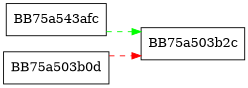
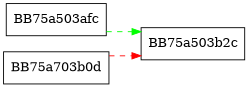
(56, 20) -> (56, 20)
(56, 68) -> (56, 68)
